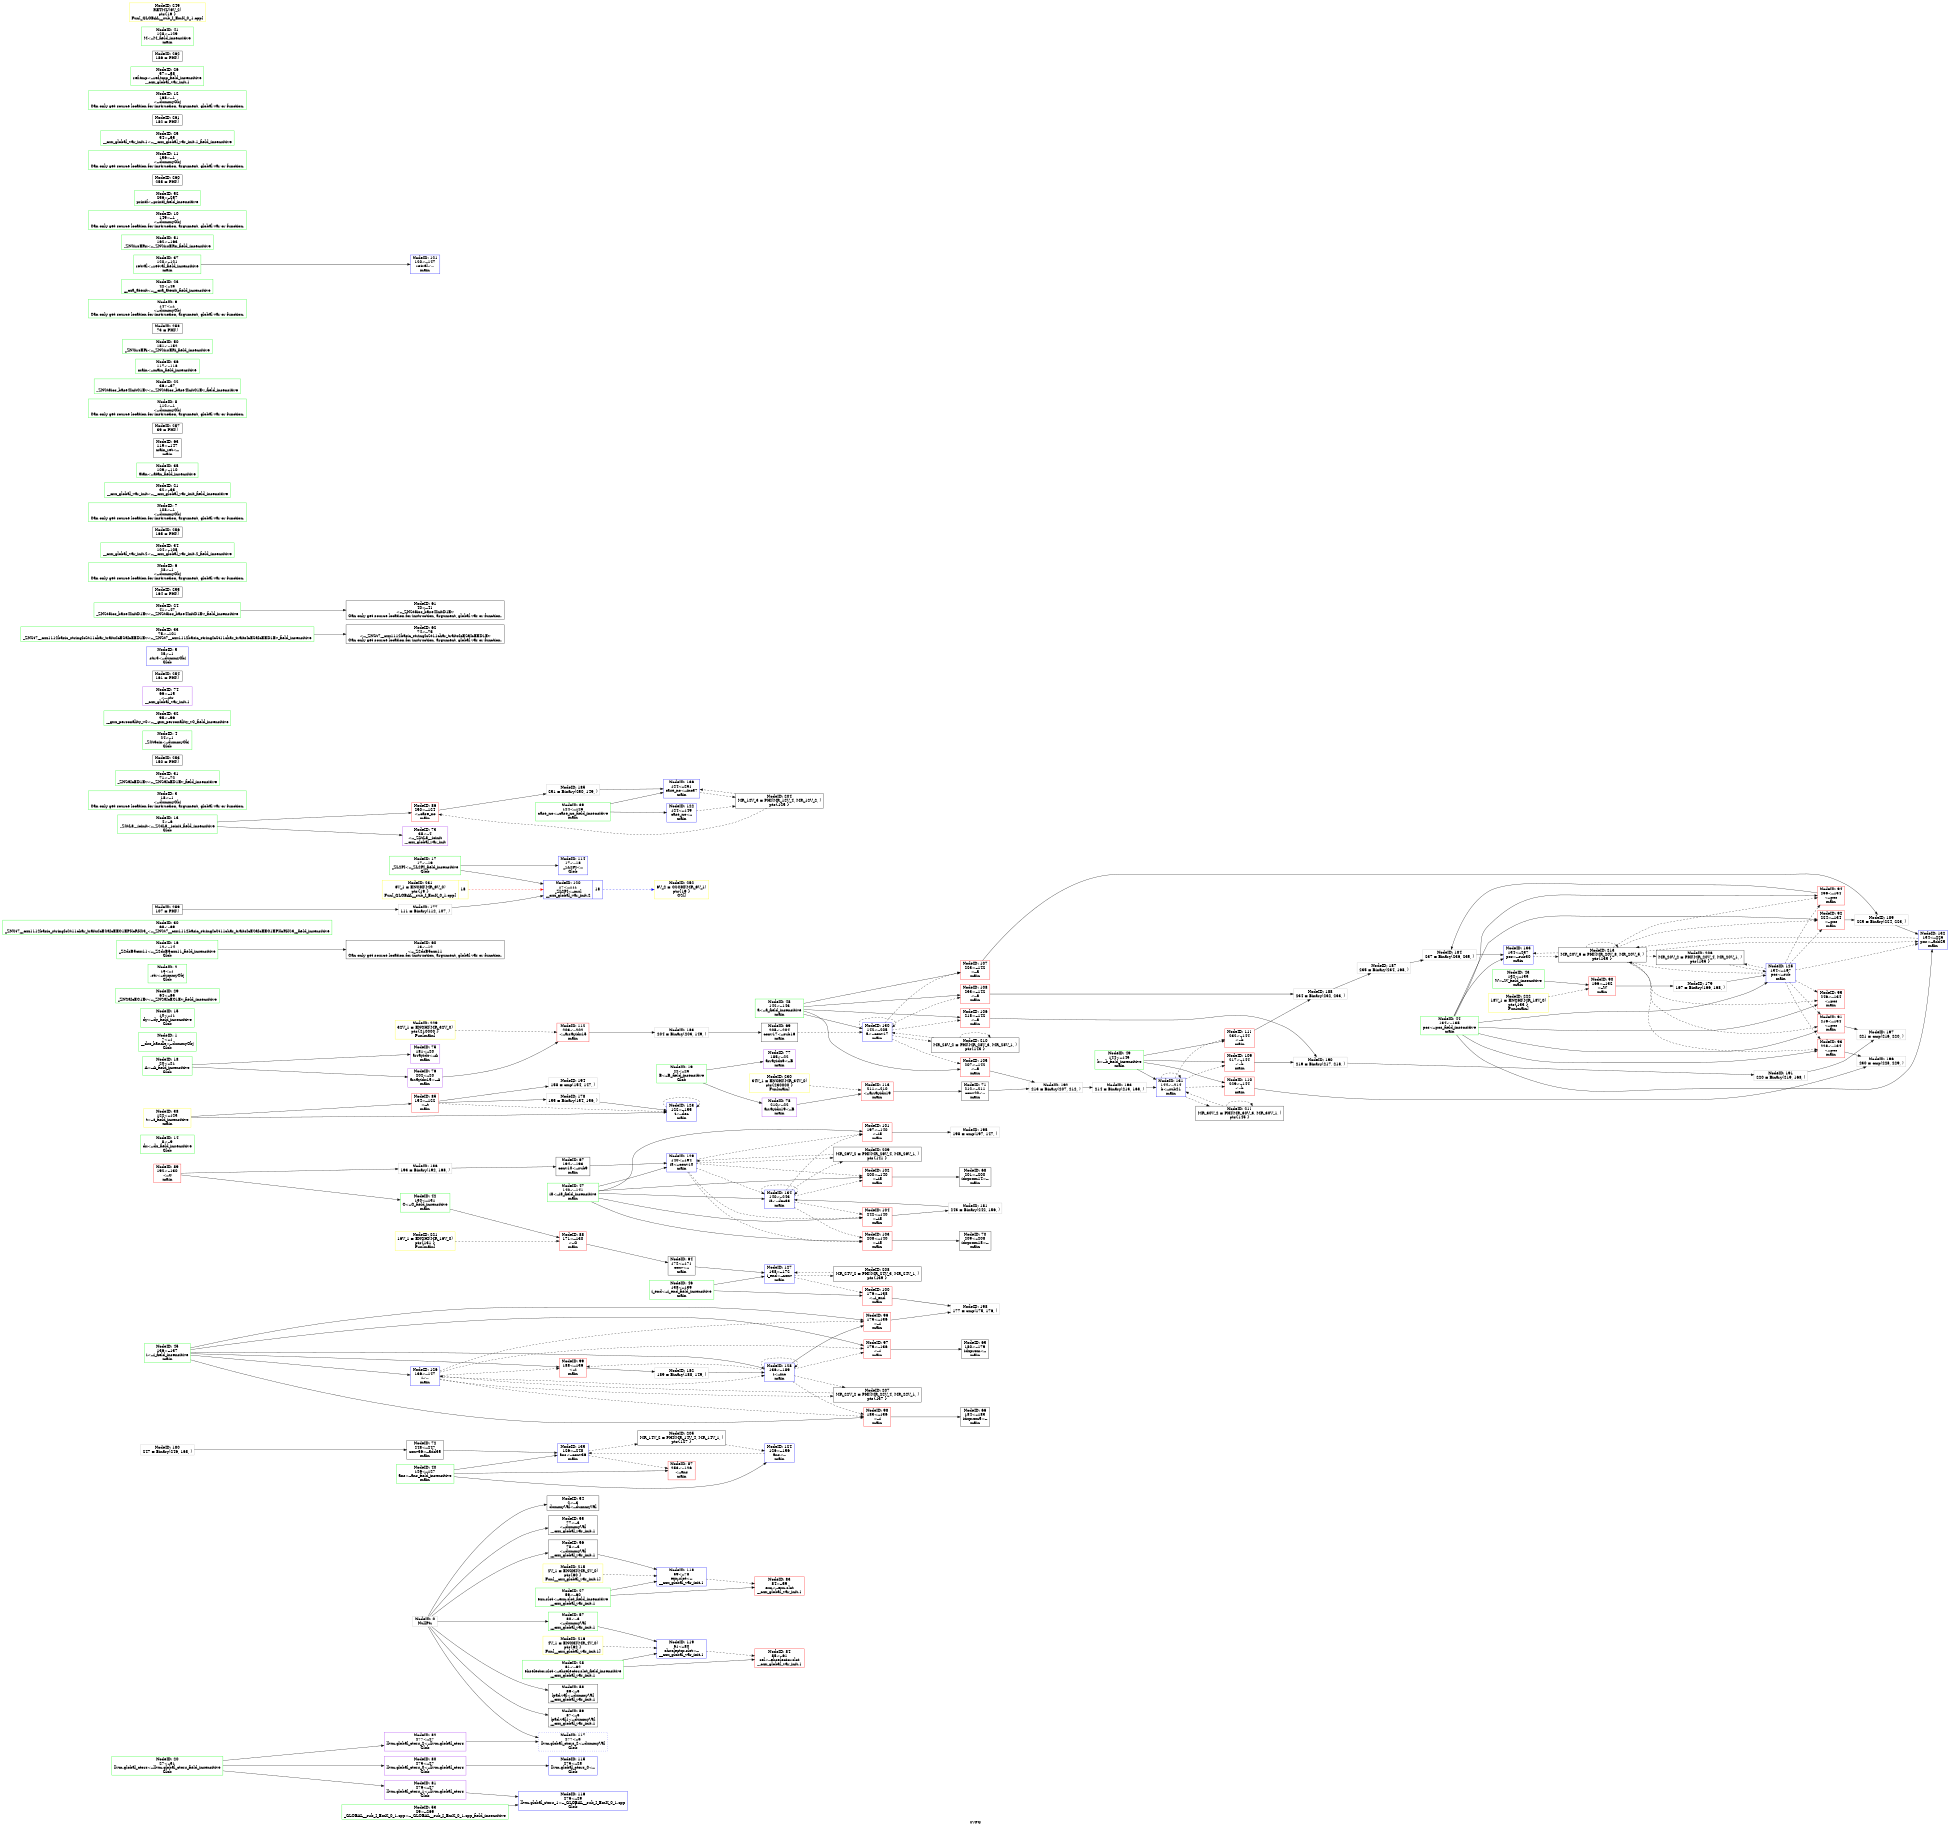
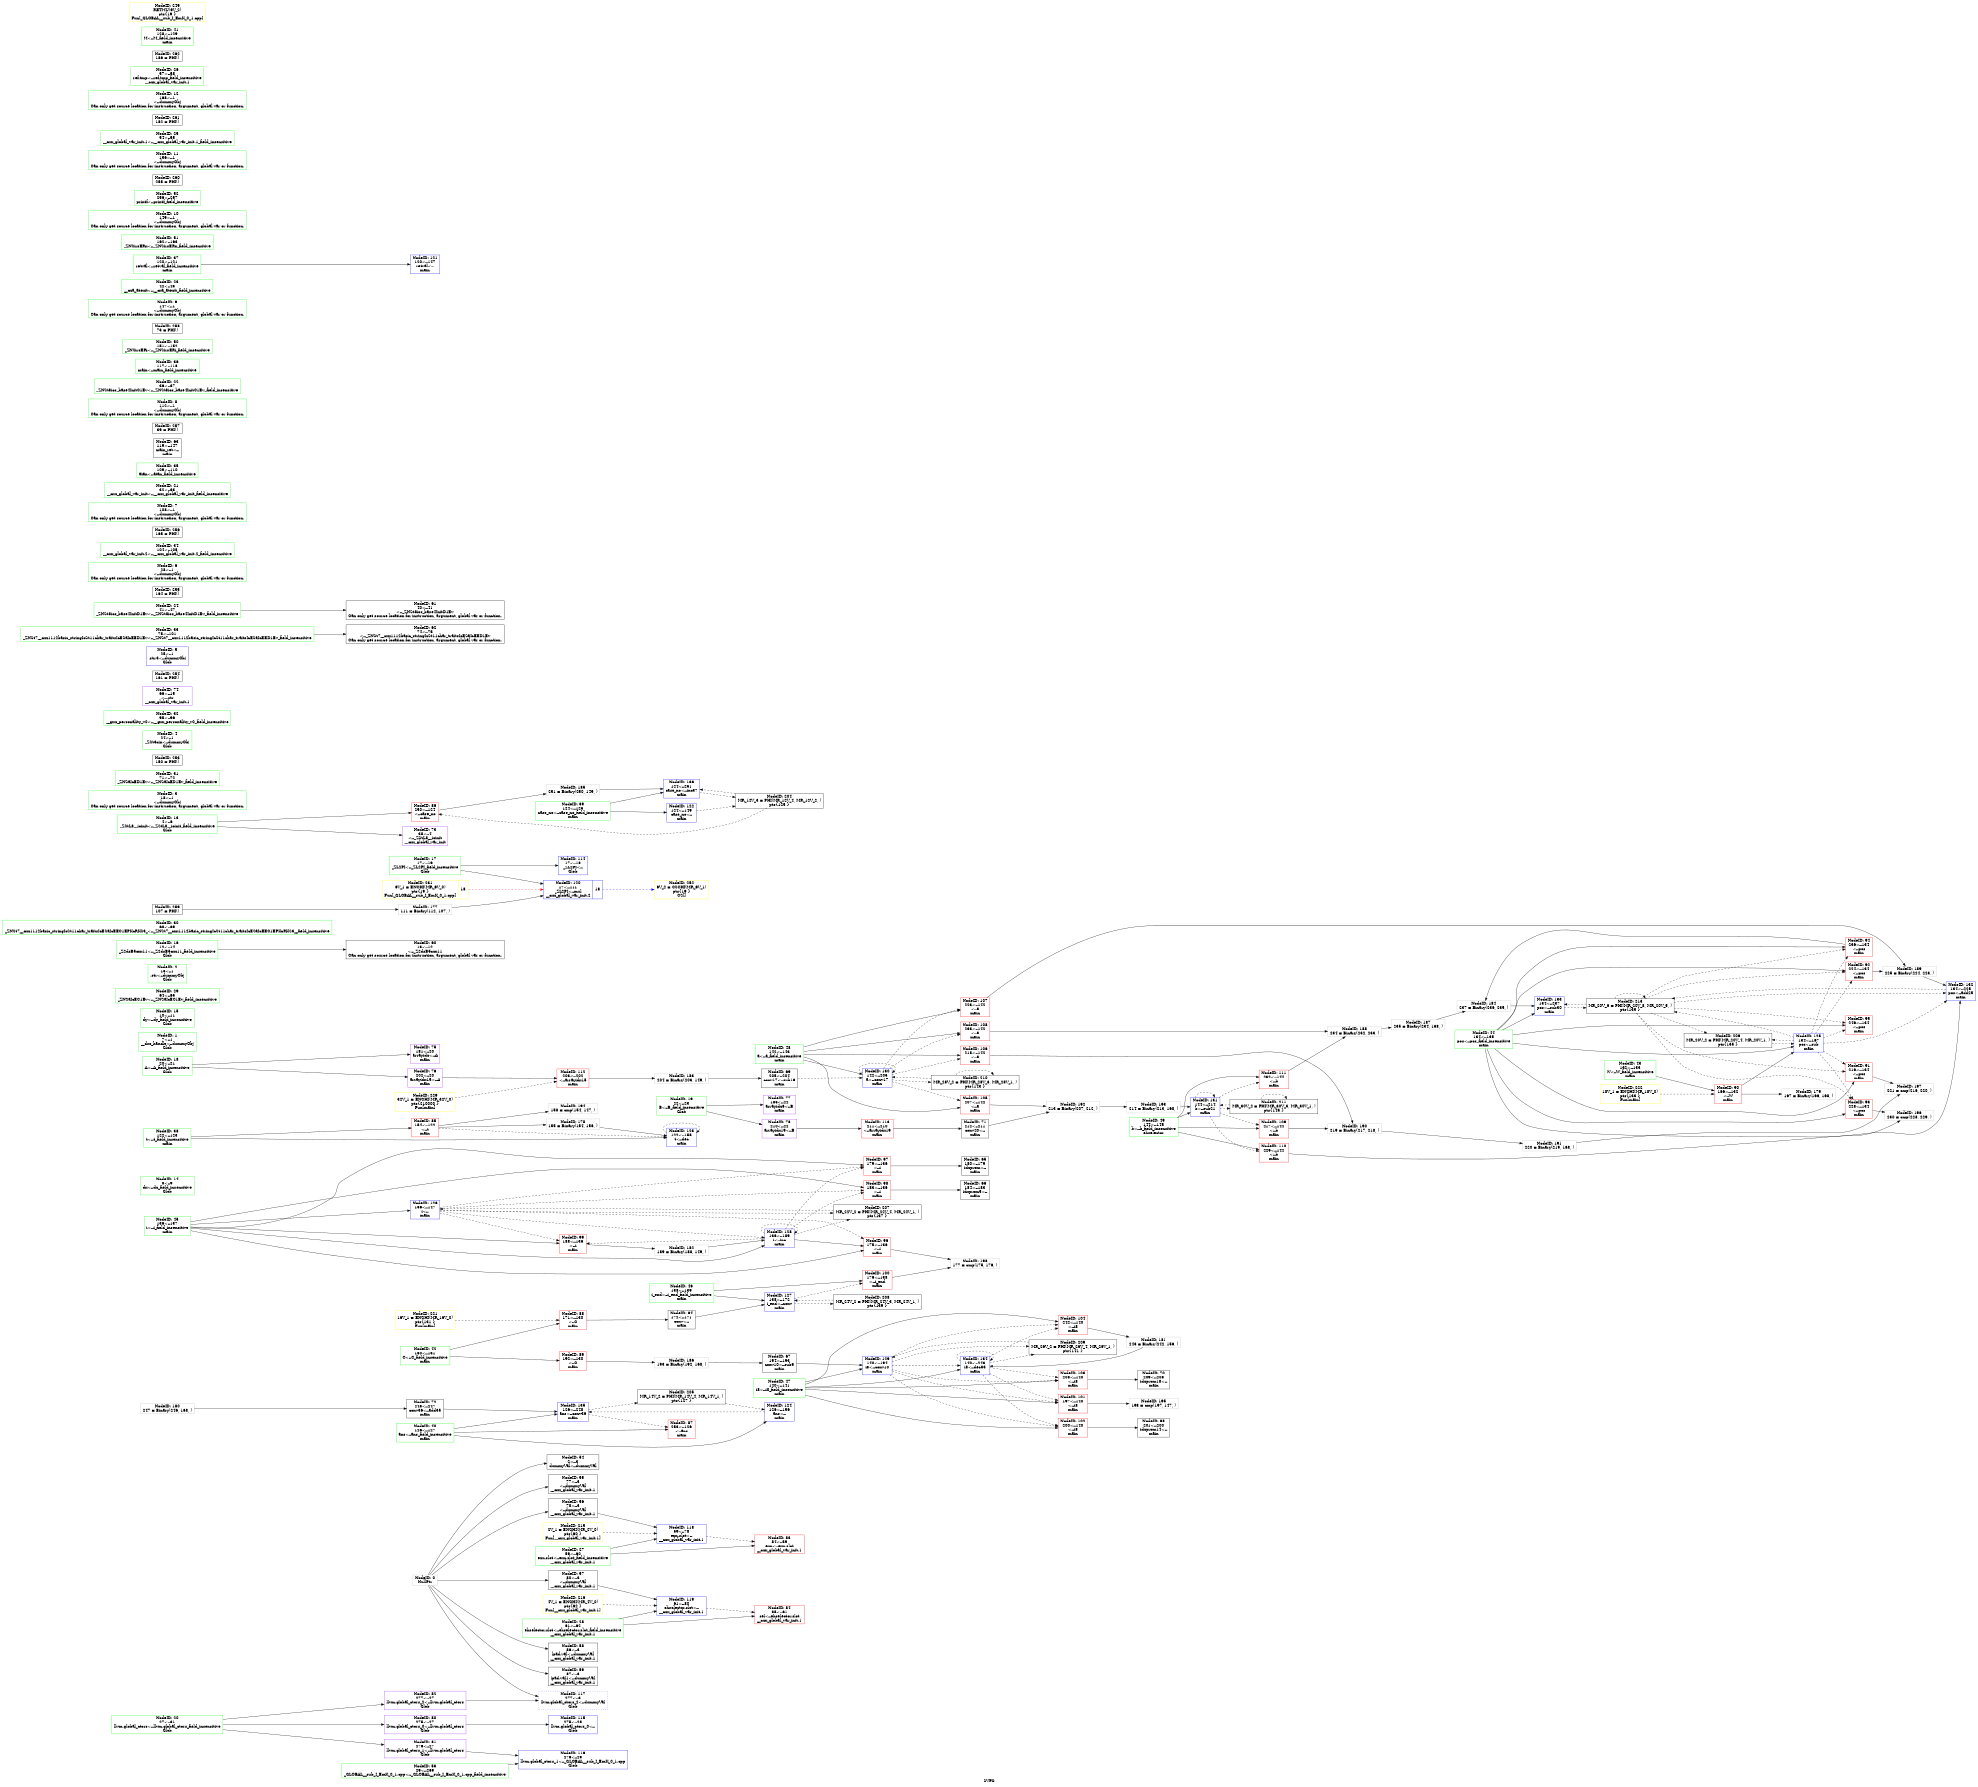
(1745, 979) -> (1767, 1070)
(1119, 1066) -> (1154, 1133)
(779, 1083) -> none
(167, 1118) -> (167, 1138)
(289, 1187) -> (503, 1358)
(573, 1621) -> (573, 1580)
